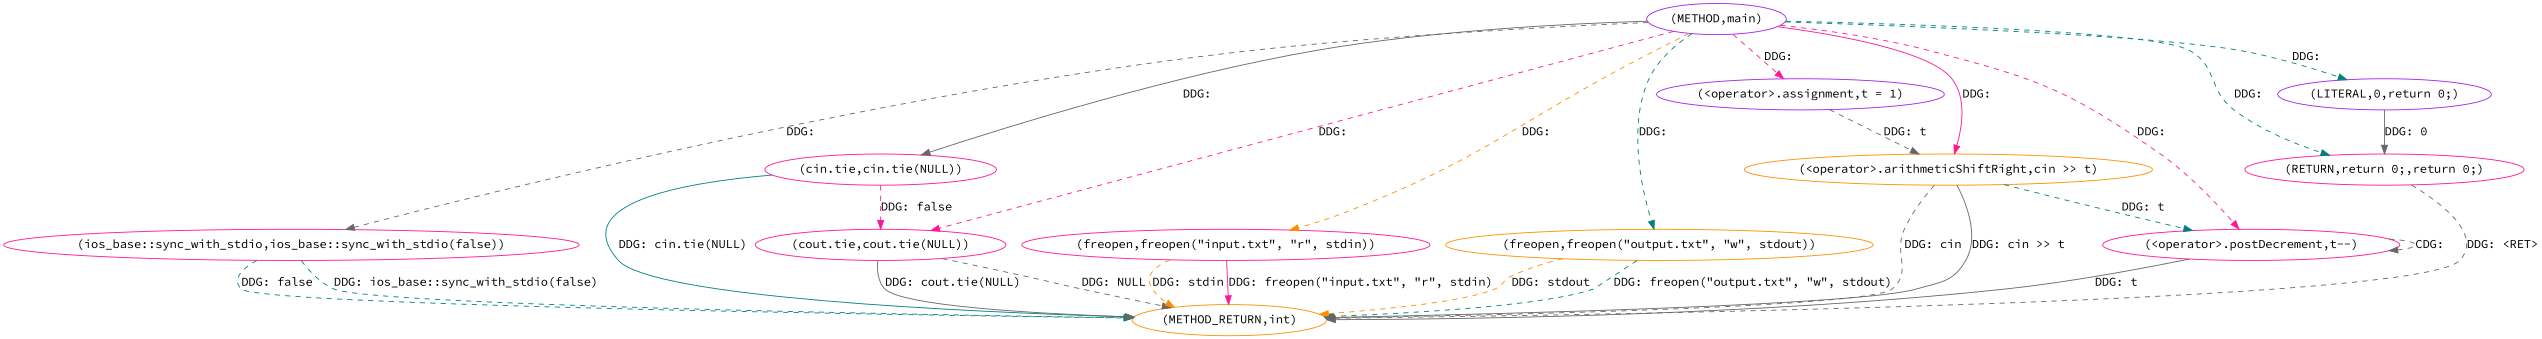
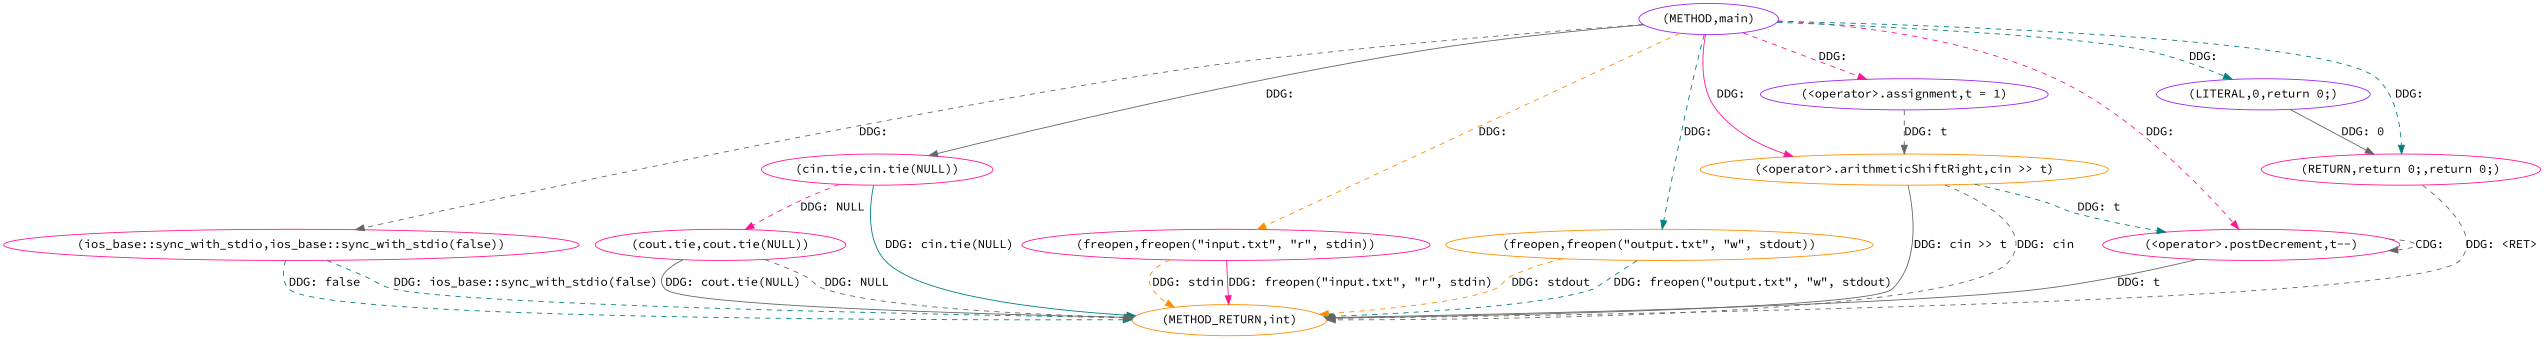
(1306, 130) -> none
(917, 207) -> (833, 207)
